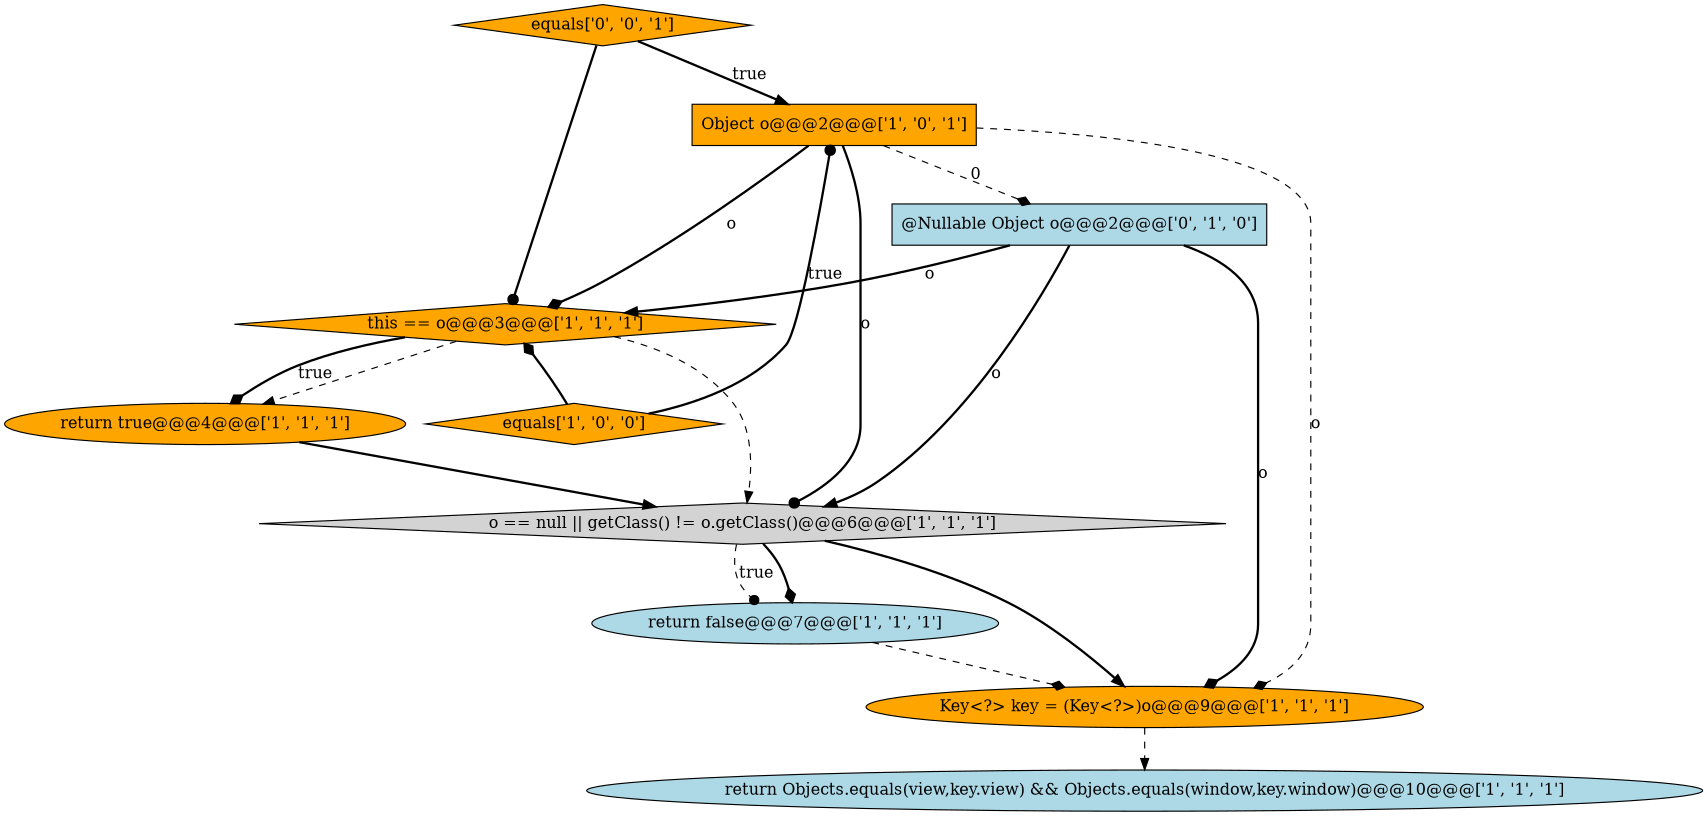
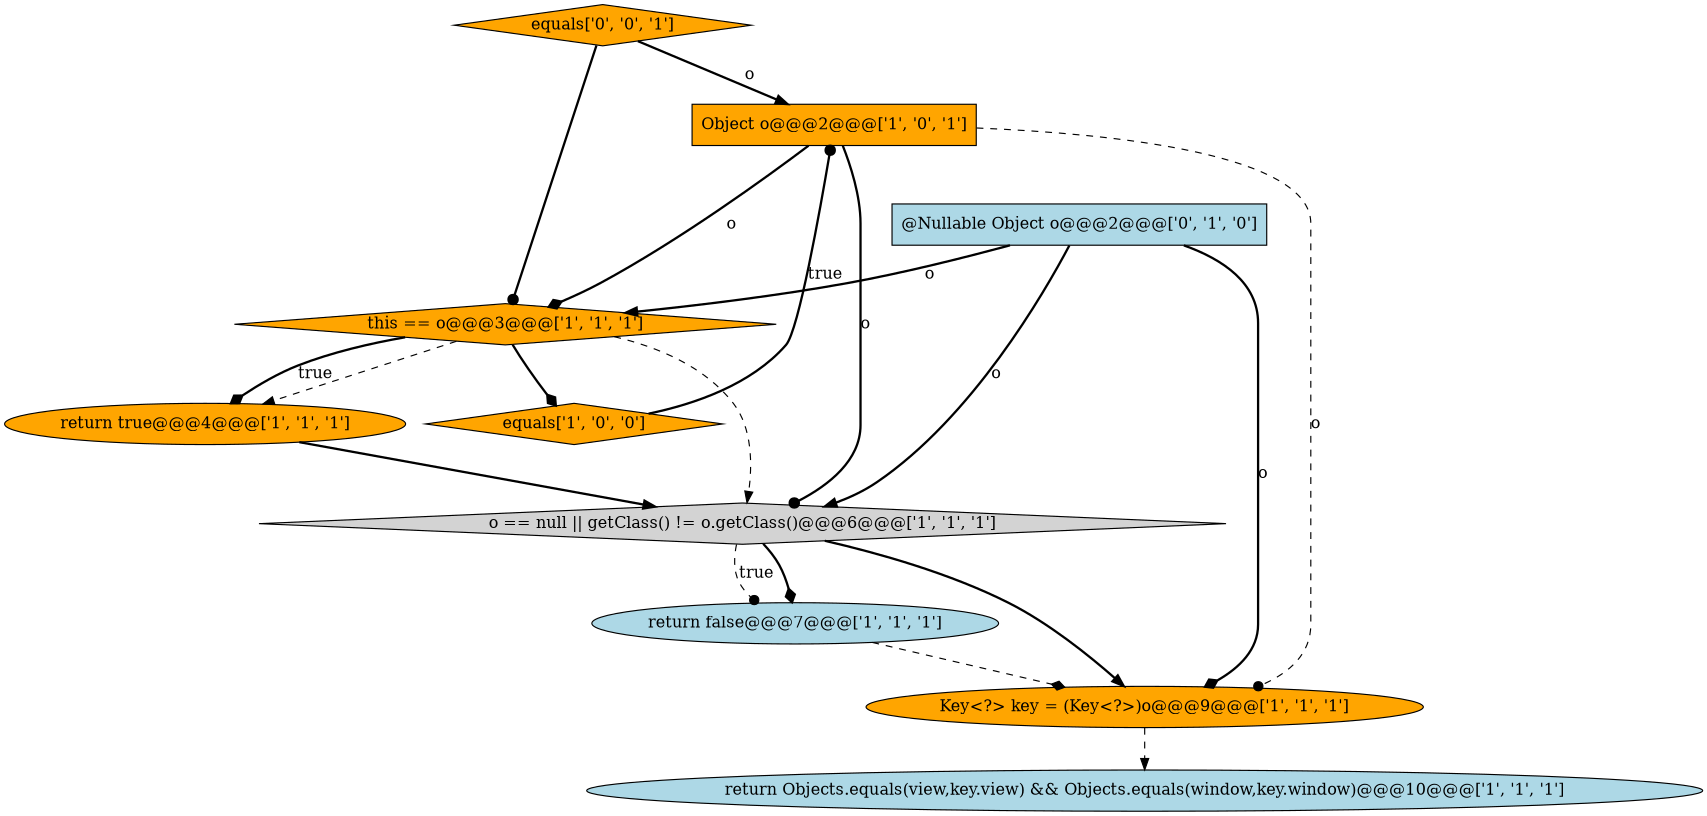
(750, 75) -> (750, 75)
(950, 172) -> none
(1311, 283) -> (1311, 283)
(551, 379) -> (529, 370)
